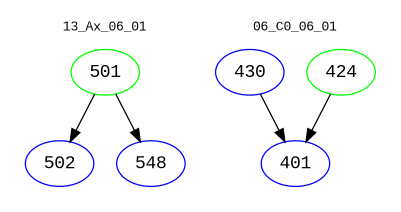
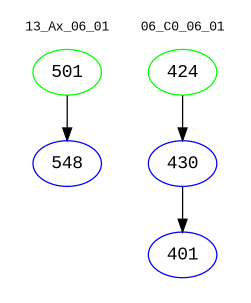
(321, 112) -> (183, 112)
(60, 164) -> none
